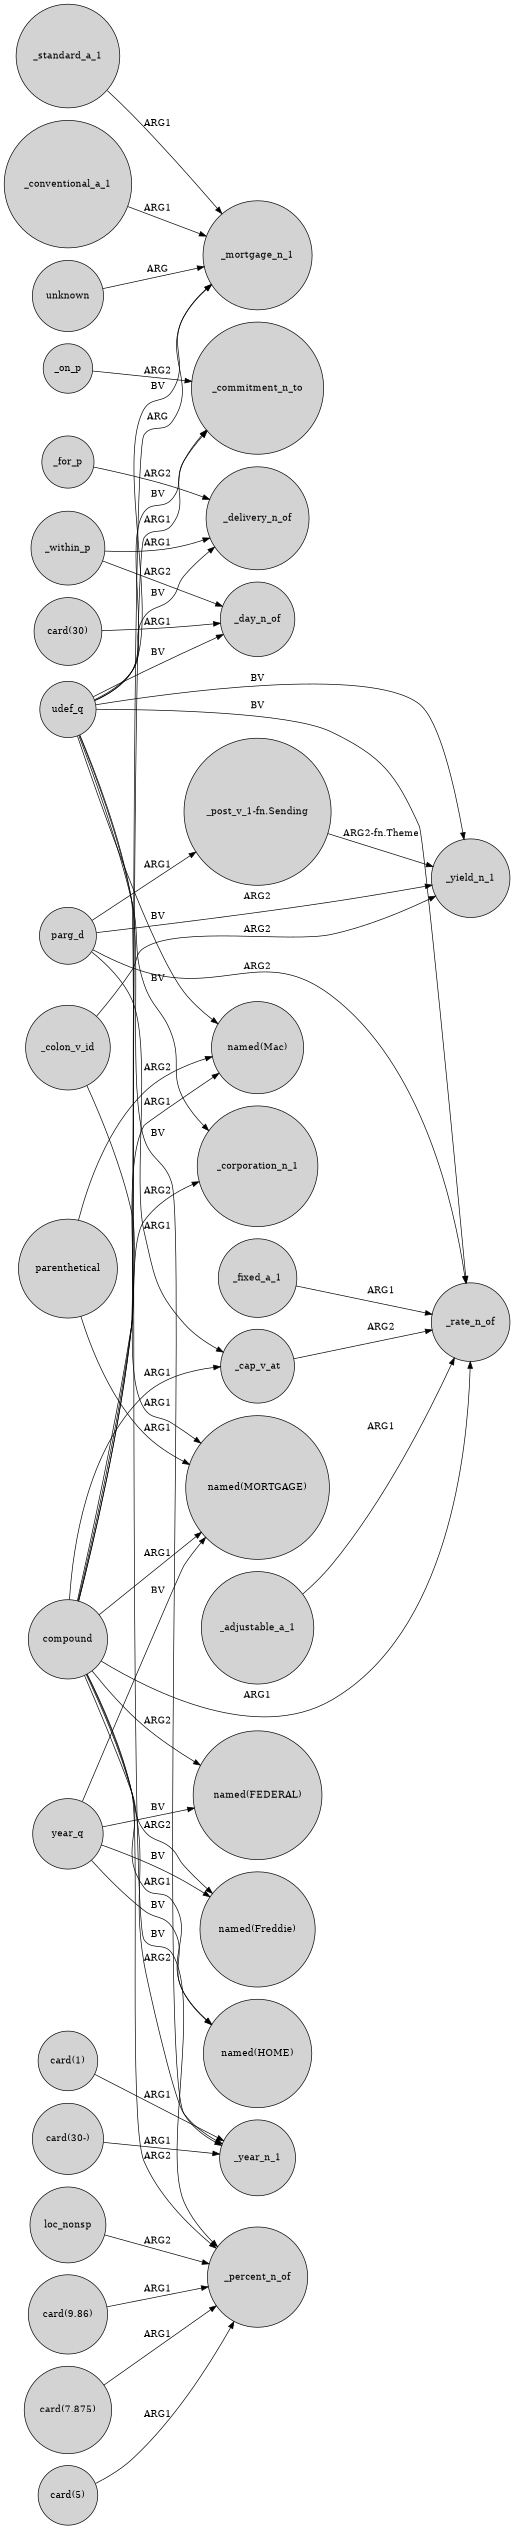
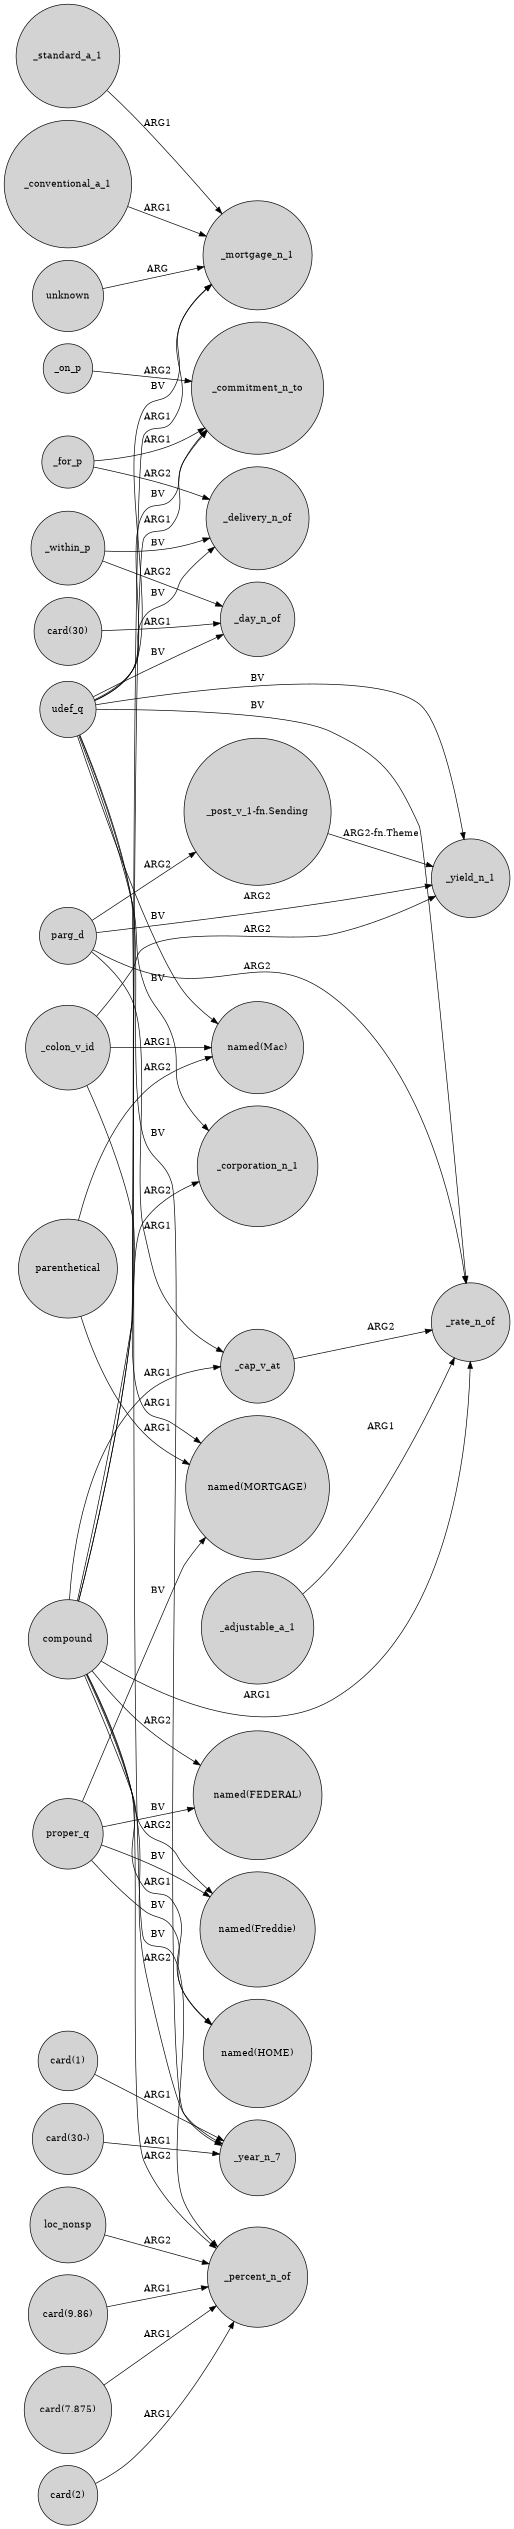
(158, 417) -> (158, 417)
none -> (148, 452)
(158, 543) -> (158, 543)
(158, 865) -> (158, 865)
(258, 1278) -> none
(132, 1323) -> (157, 1048)
(148, 1576) -> none
(68, 1834) -> (68, 1834)
(258, 2158) -> (258, 2158)
(68, 2495) -> (68, 2495)
